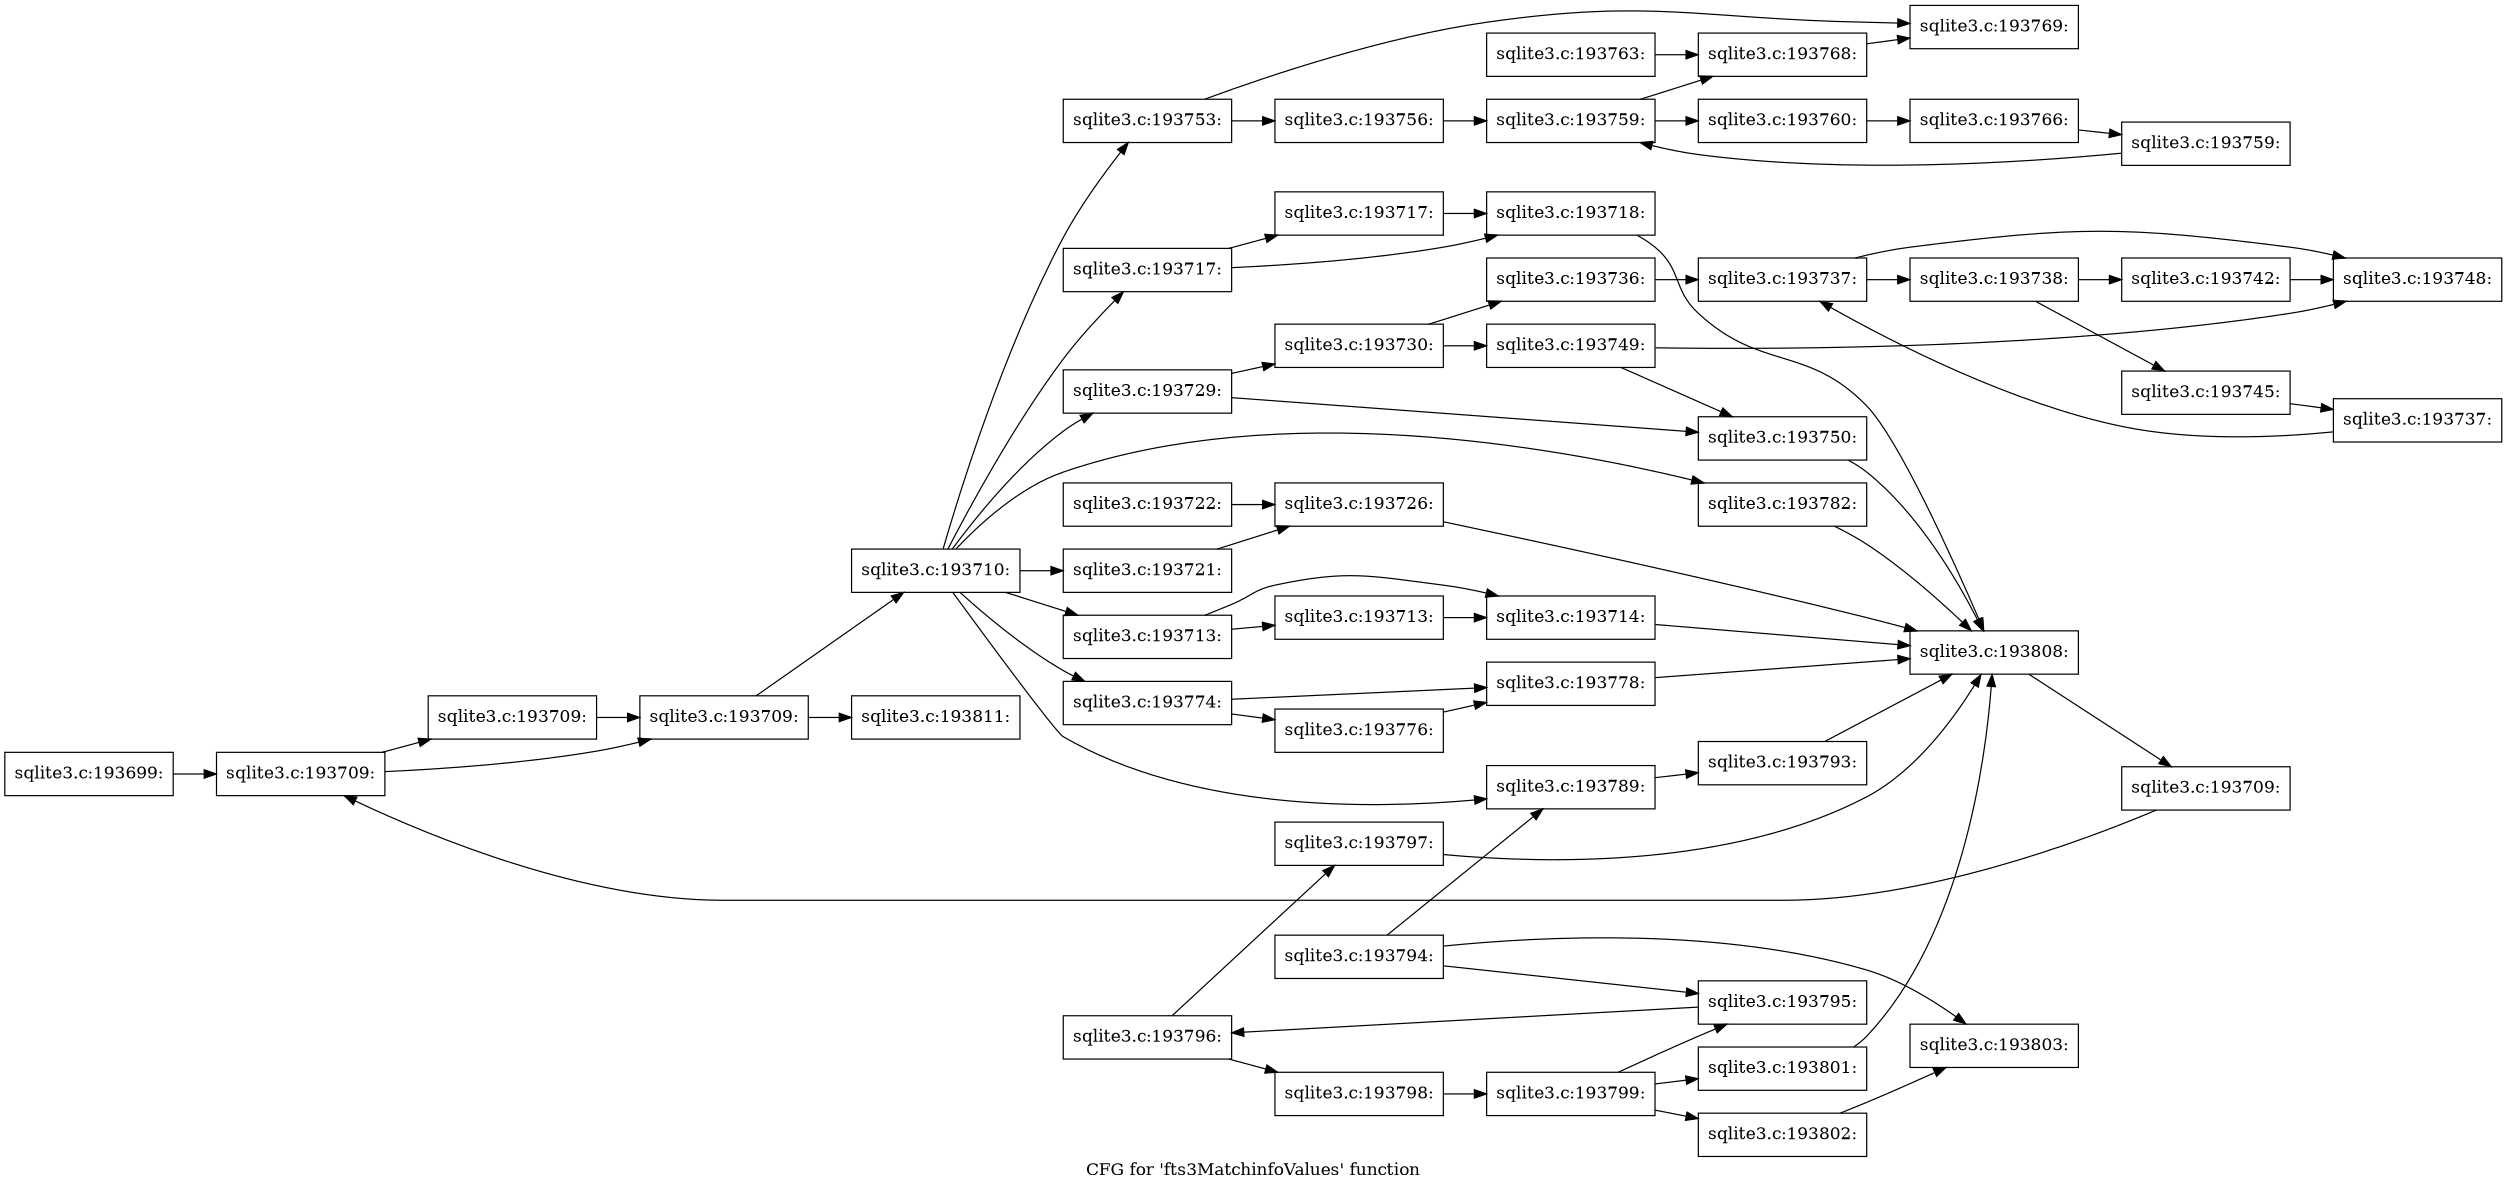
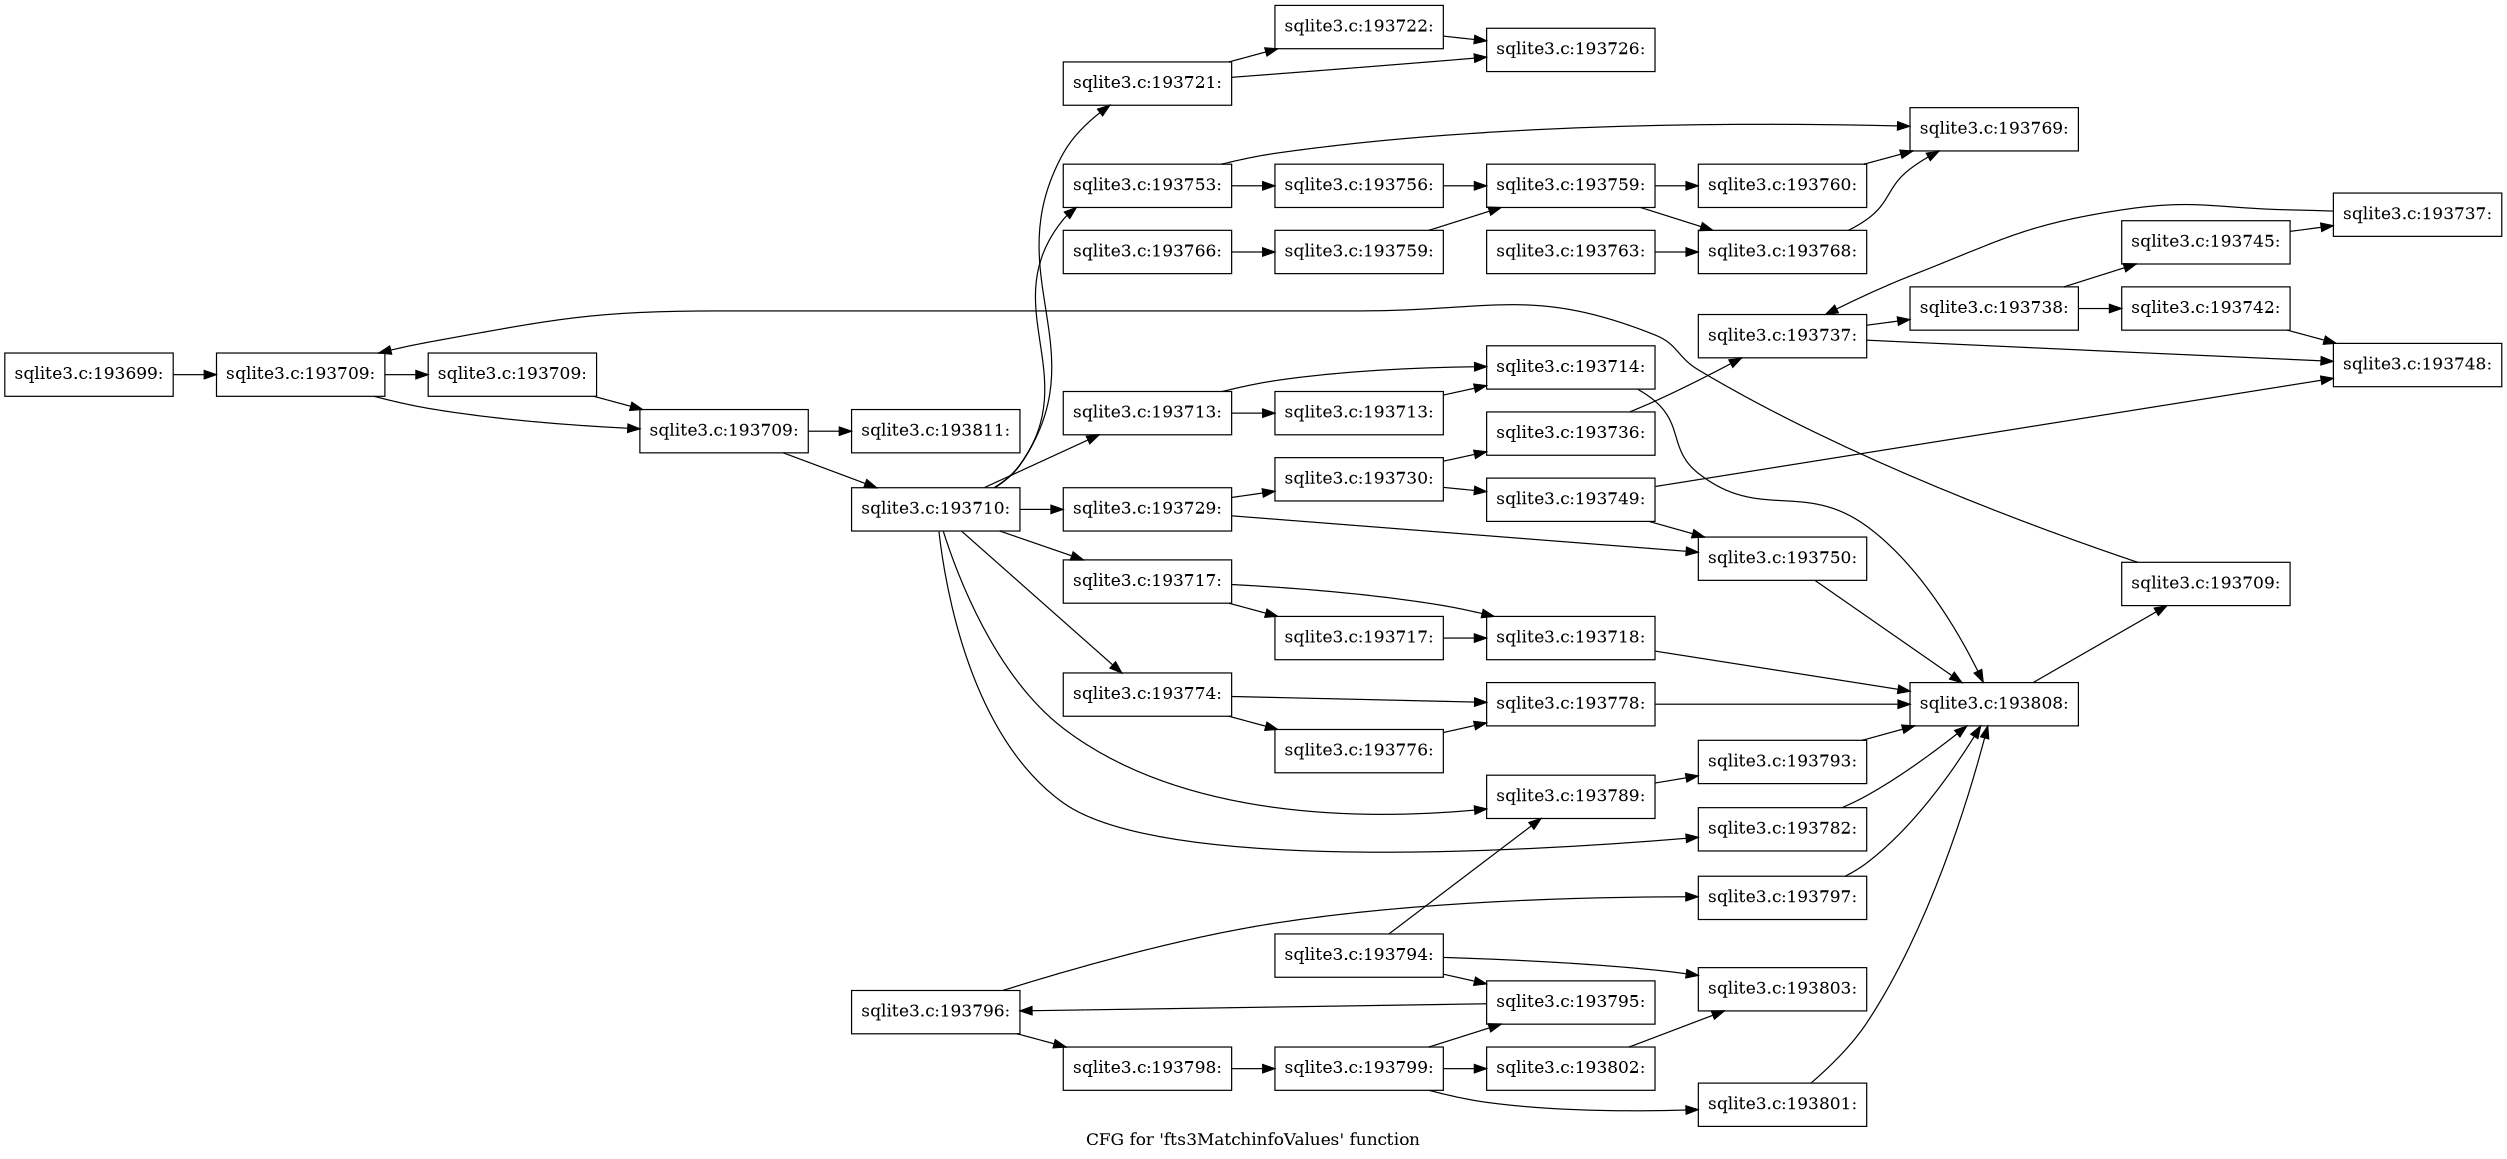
none -> (1247, 57)
(1882, 121) -> (1882, 159)
(1675, 572) -> none
